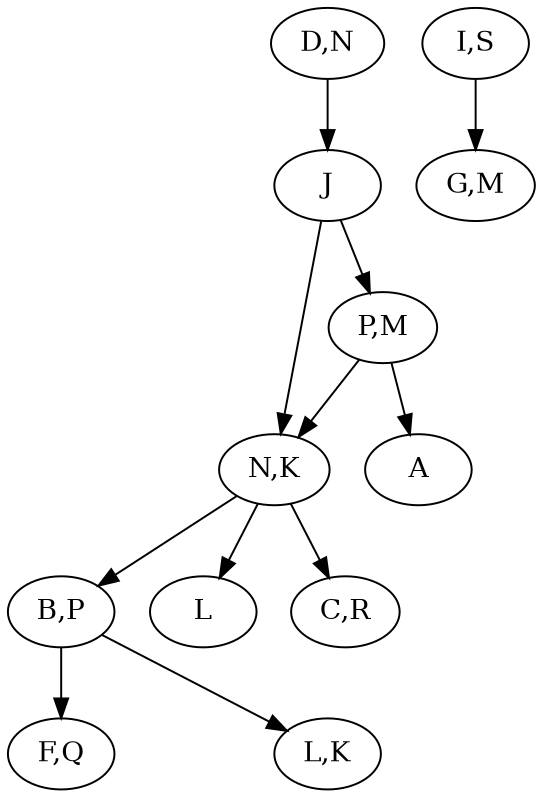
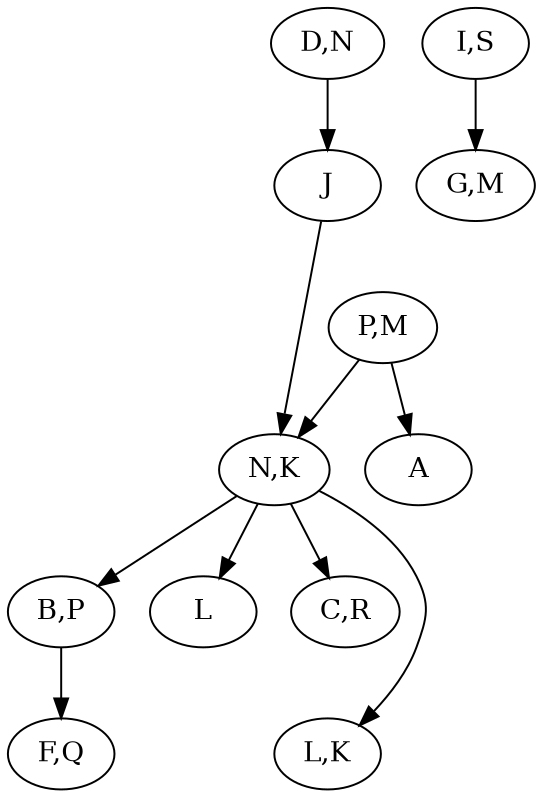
(352, 247) -> none
(186, 678) -> (421, 585)
